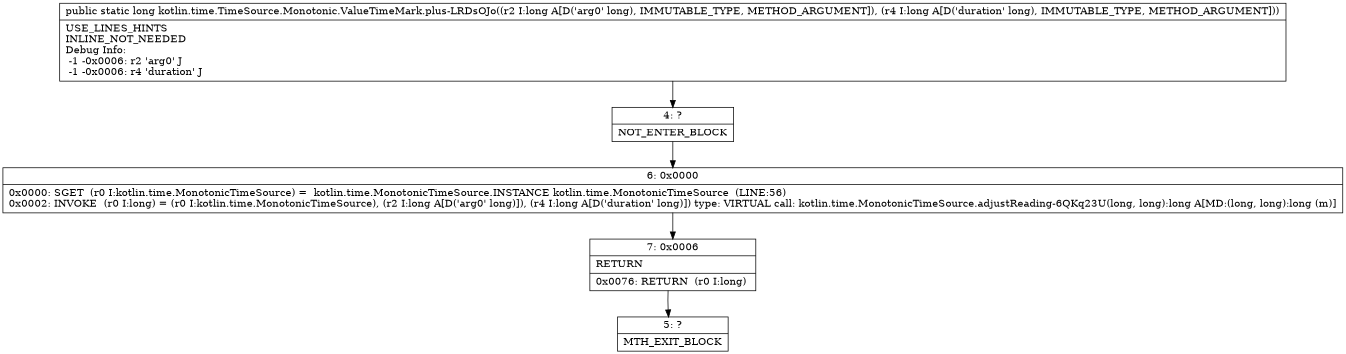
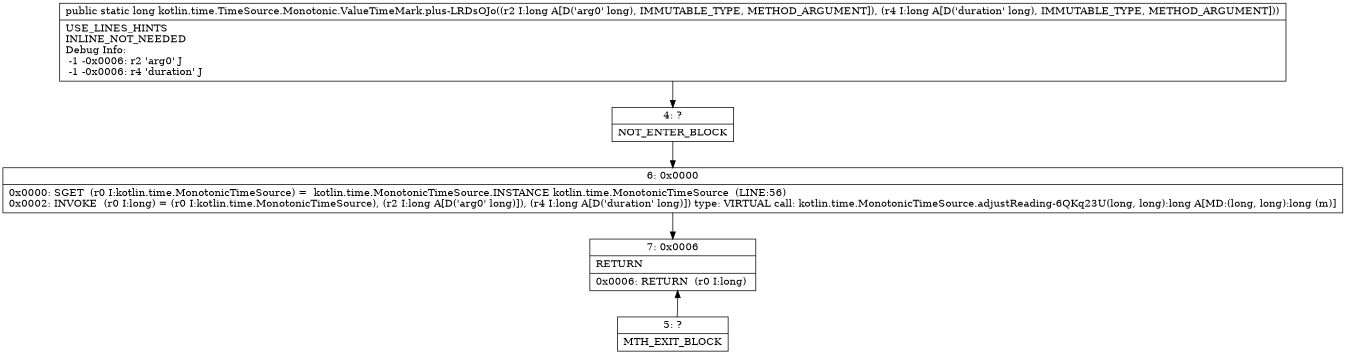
(673, 282) -> (673, 282)
(668, 300) -> (678, 308)
